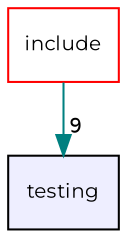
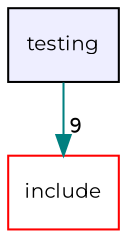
(64, 109) -> (64, 109)
